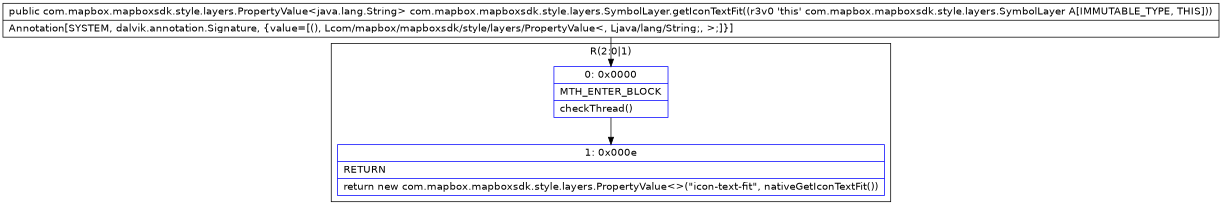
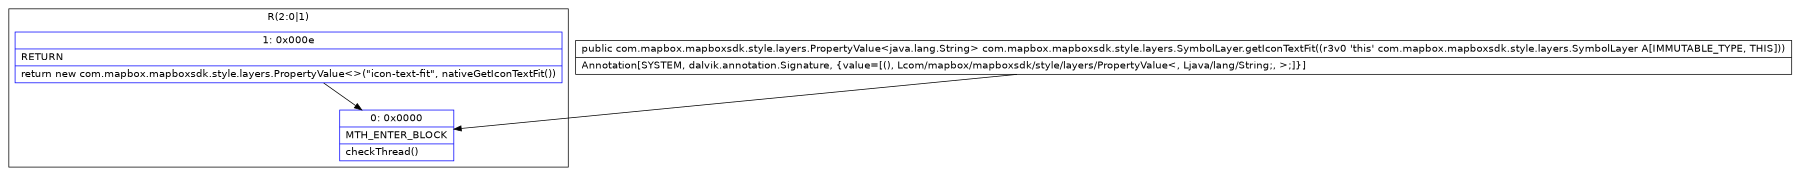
(611, 127) -> (340, 94)
